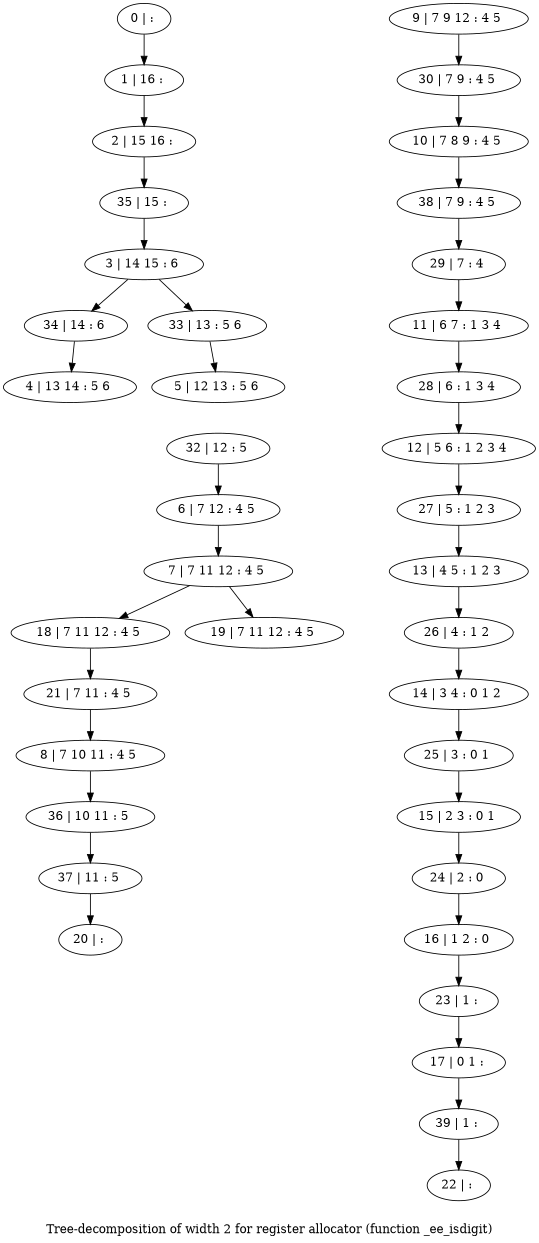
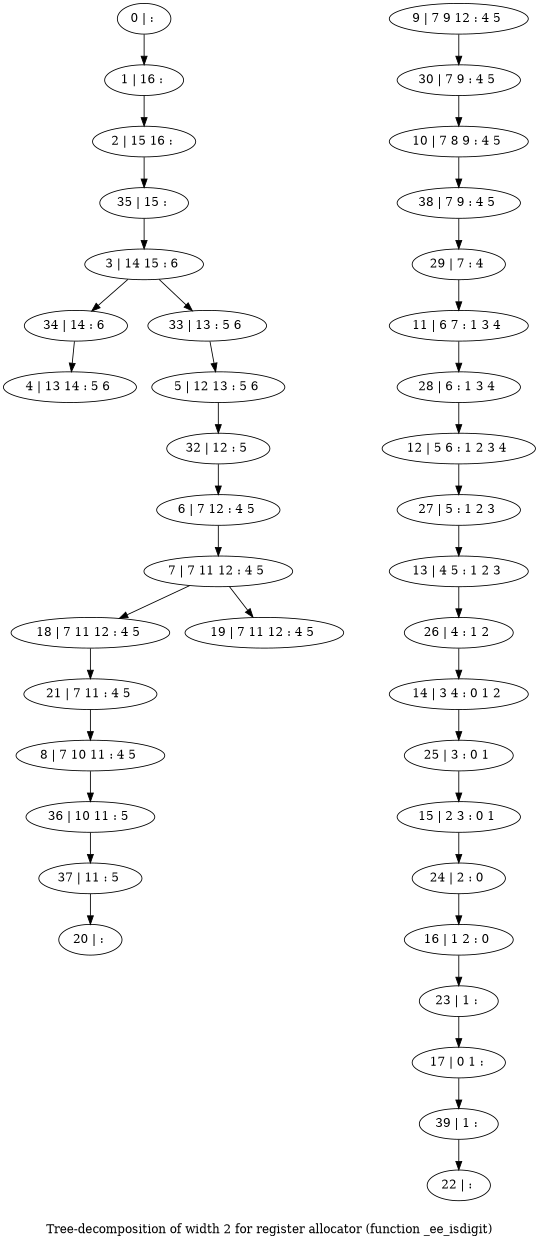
none -> (218, 414)
